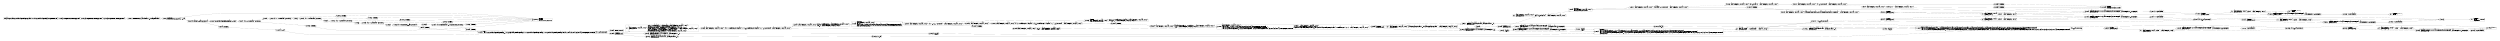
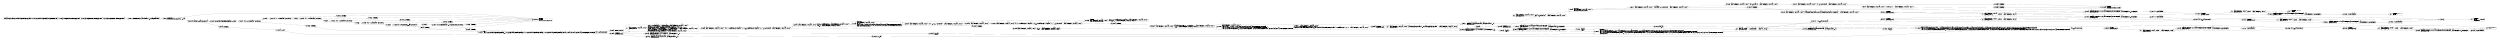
(1816, 29) -> (1816, 29)
